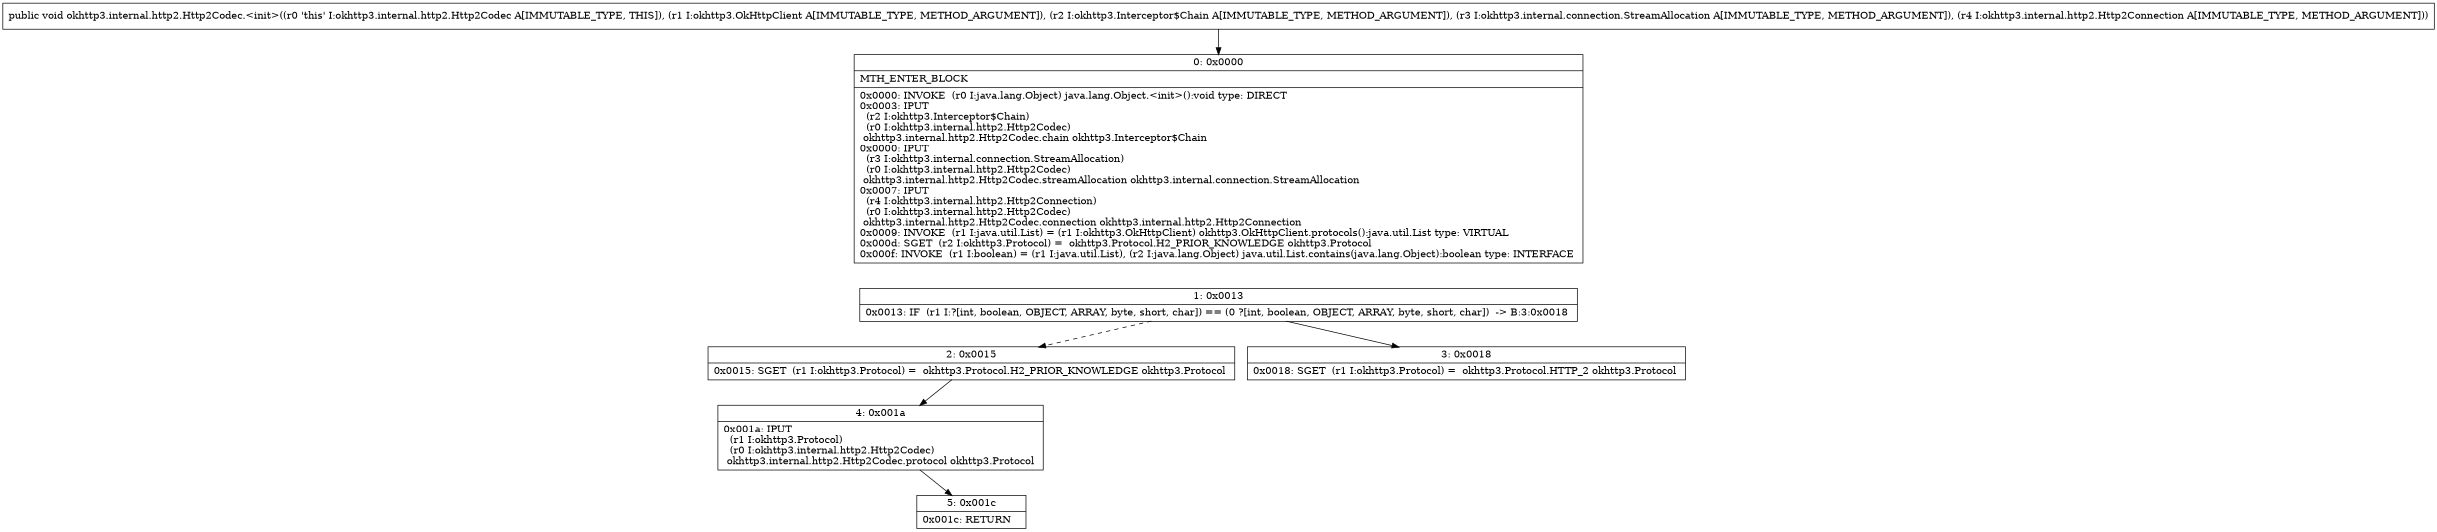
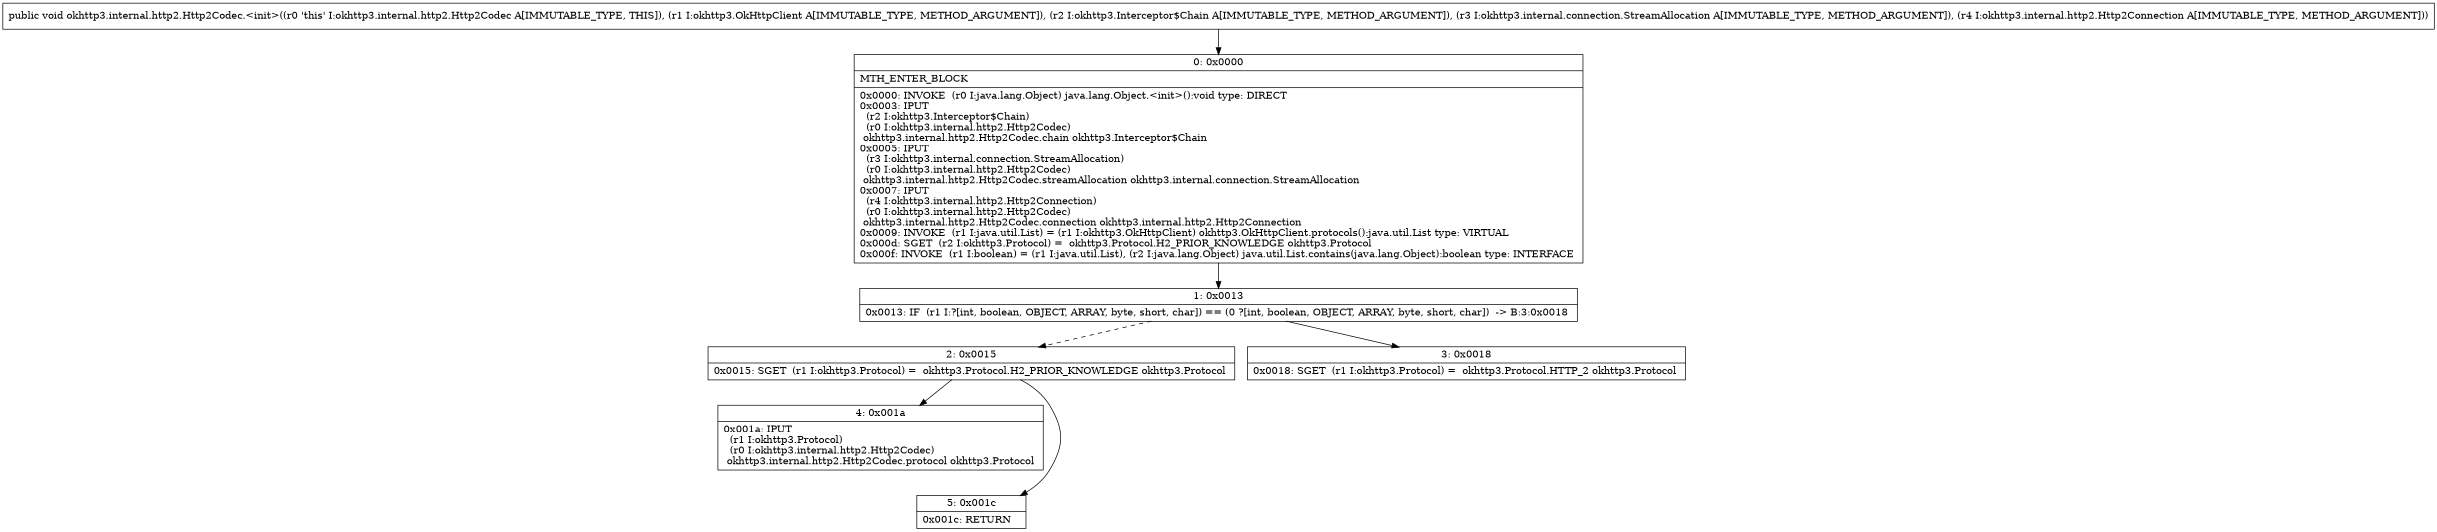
(897, 149) -> (897, 149)
none -> (1219, 272)
(933, 481) -> (1060, 434)
